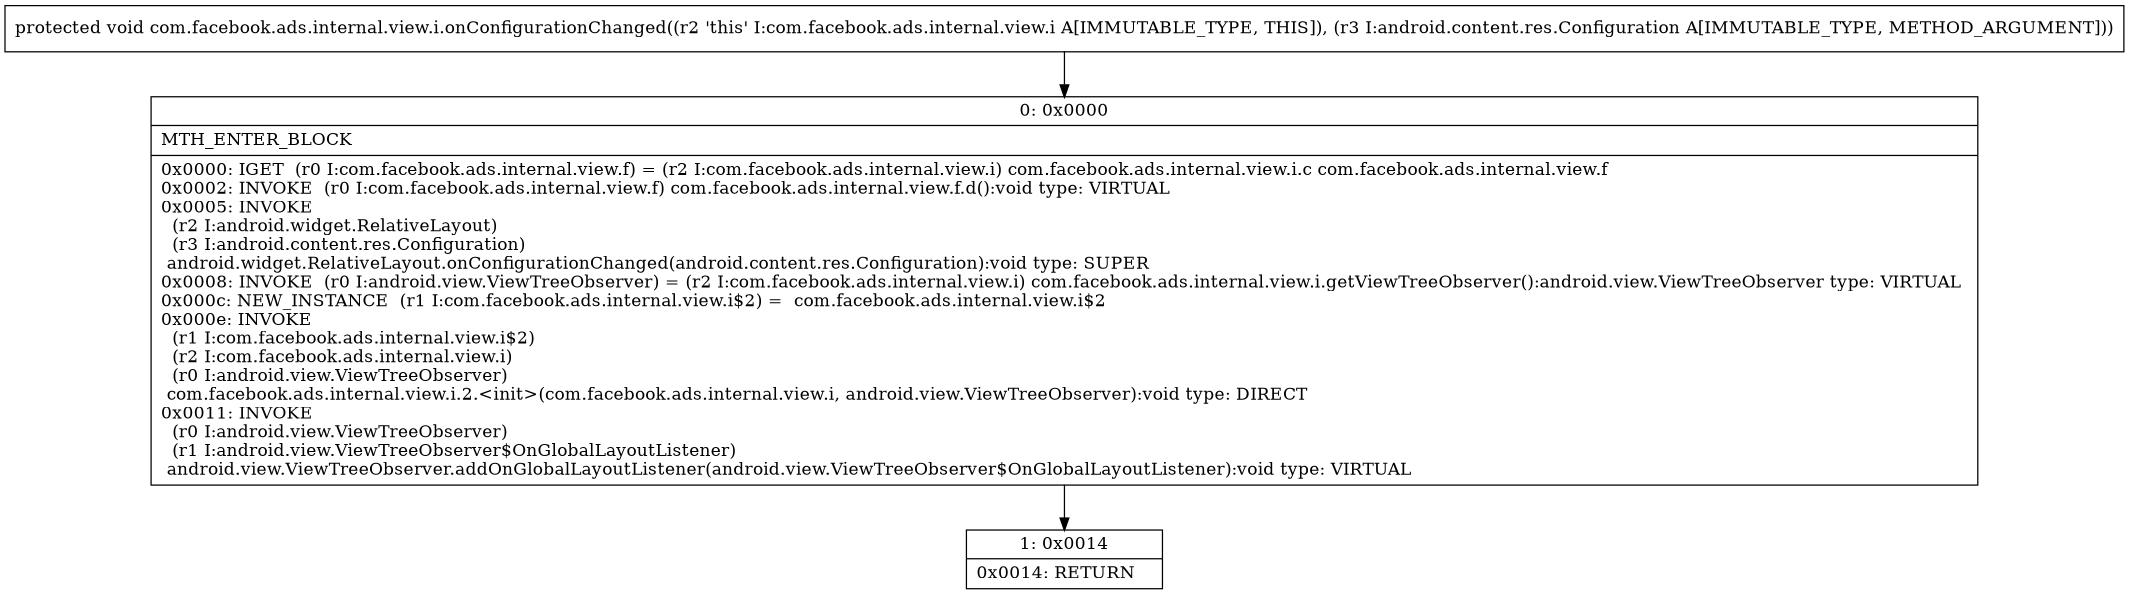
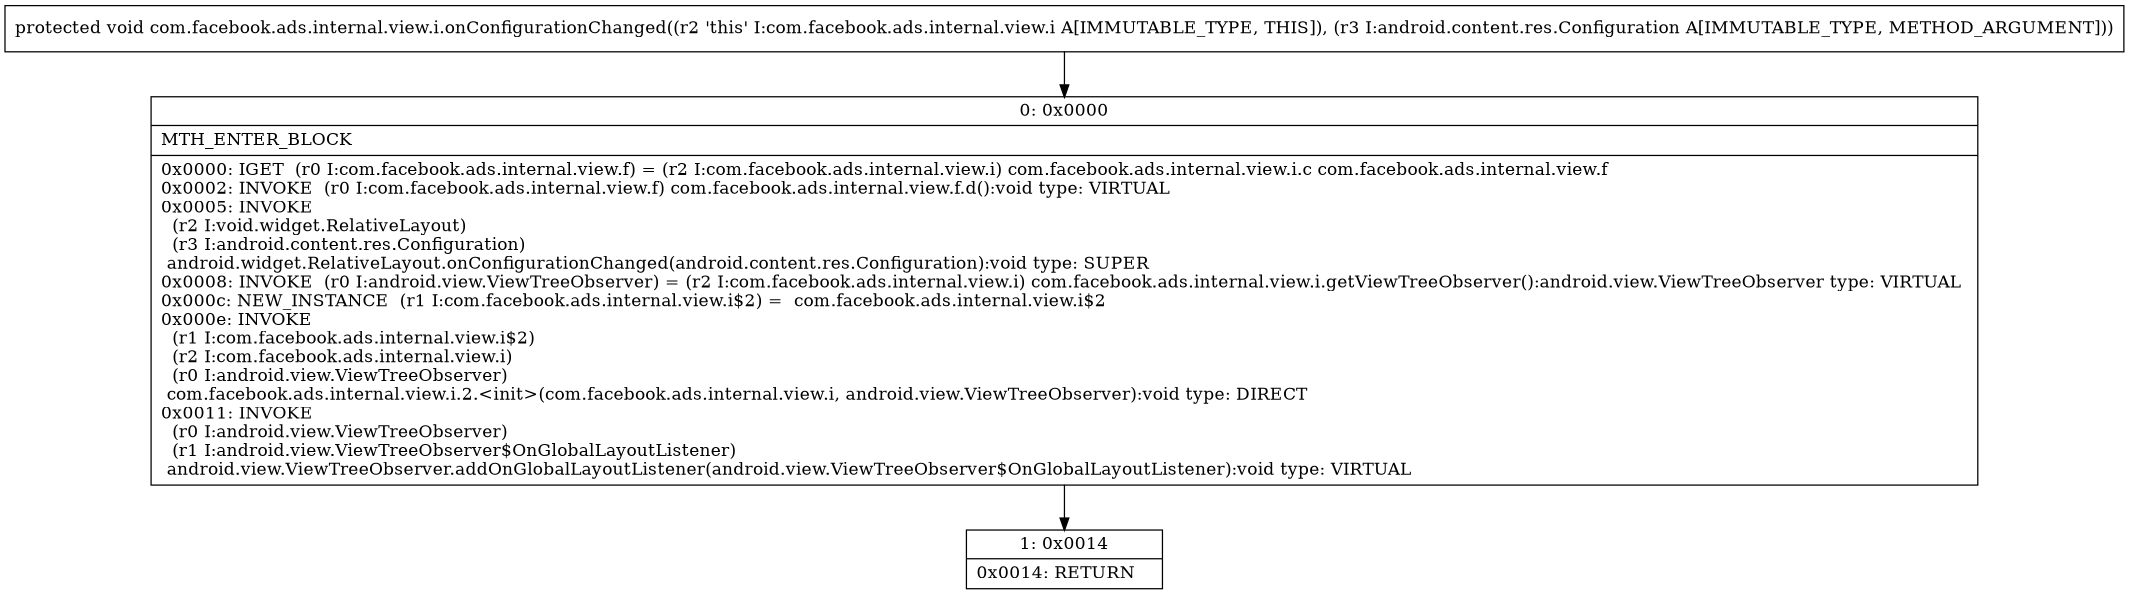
(330, 226) -> (314, 226)
